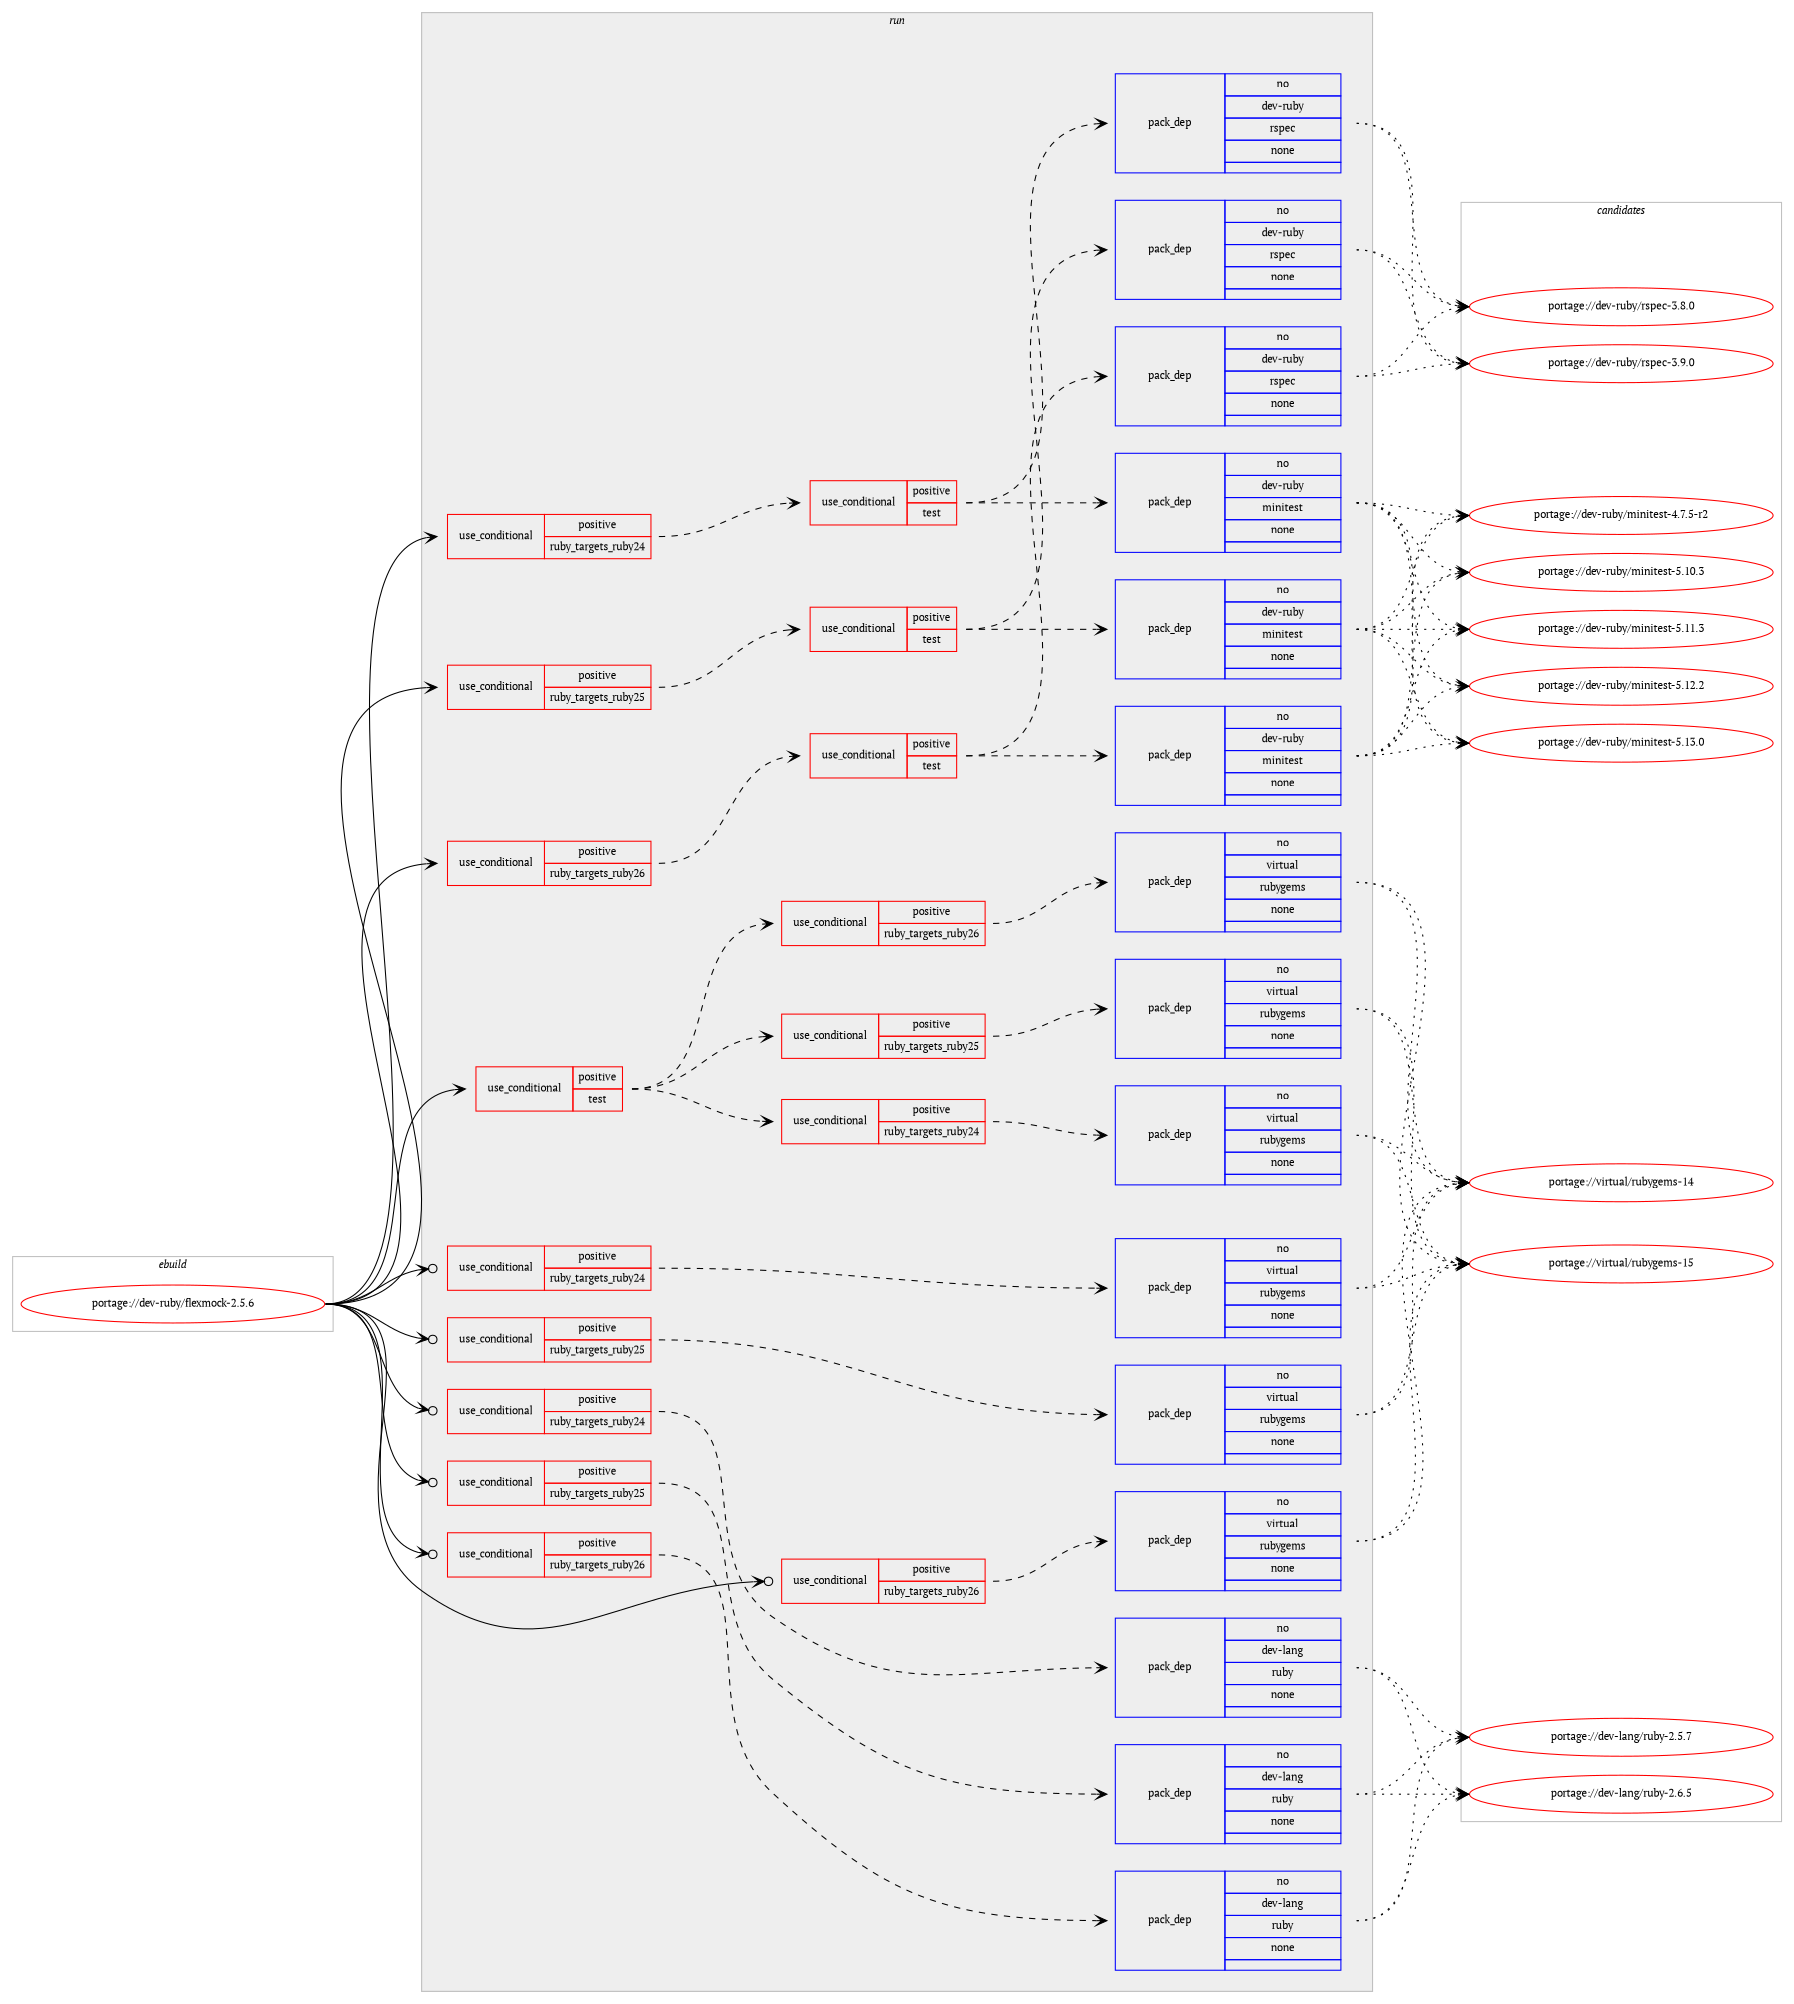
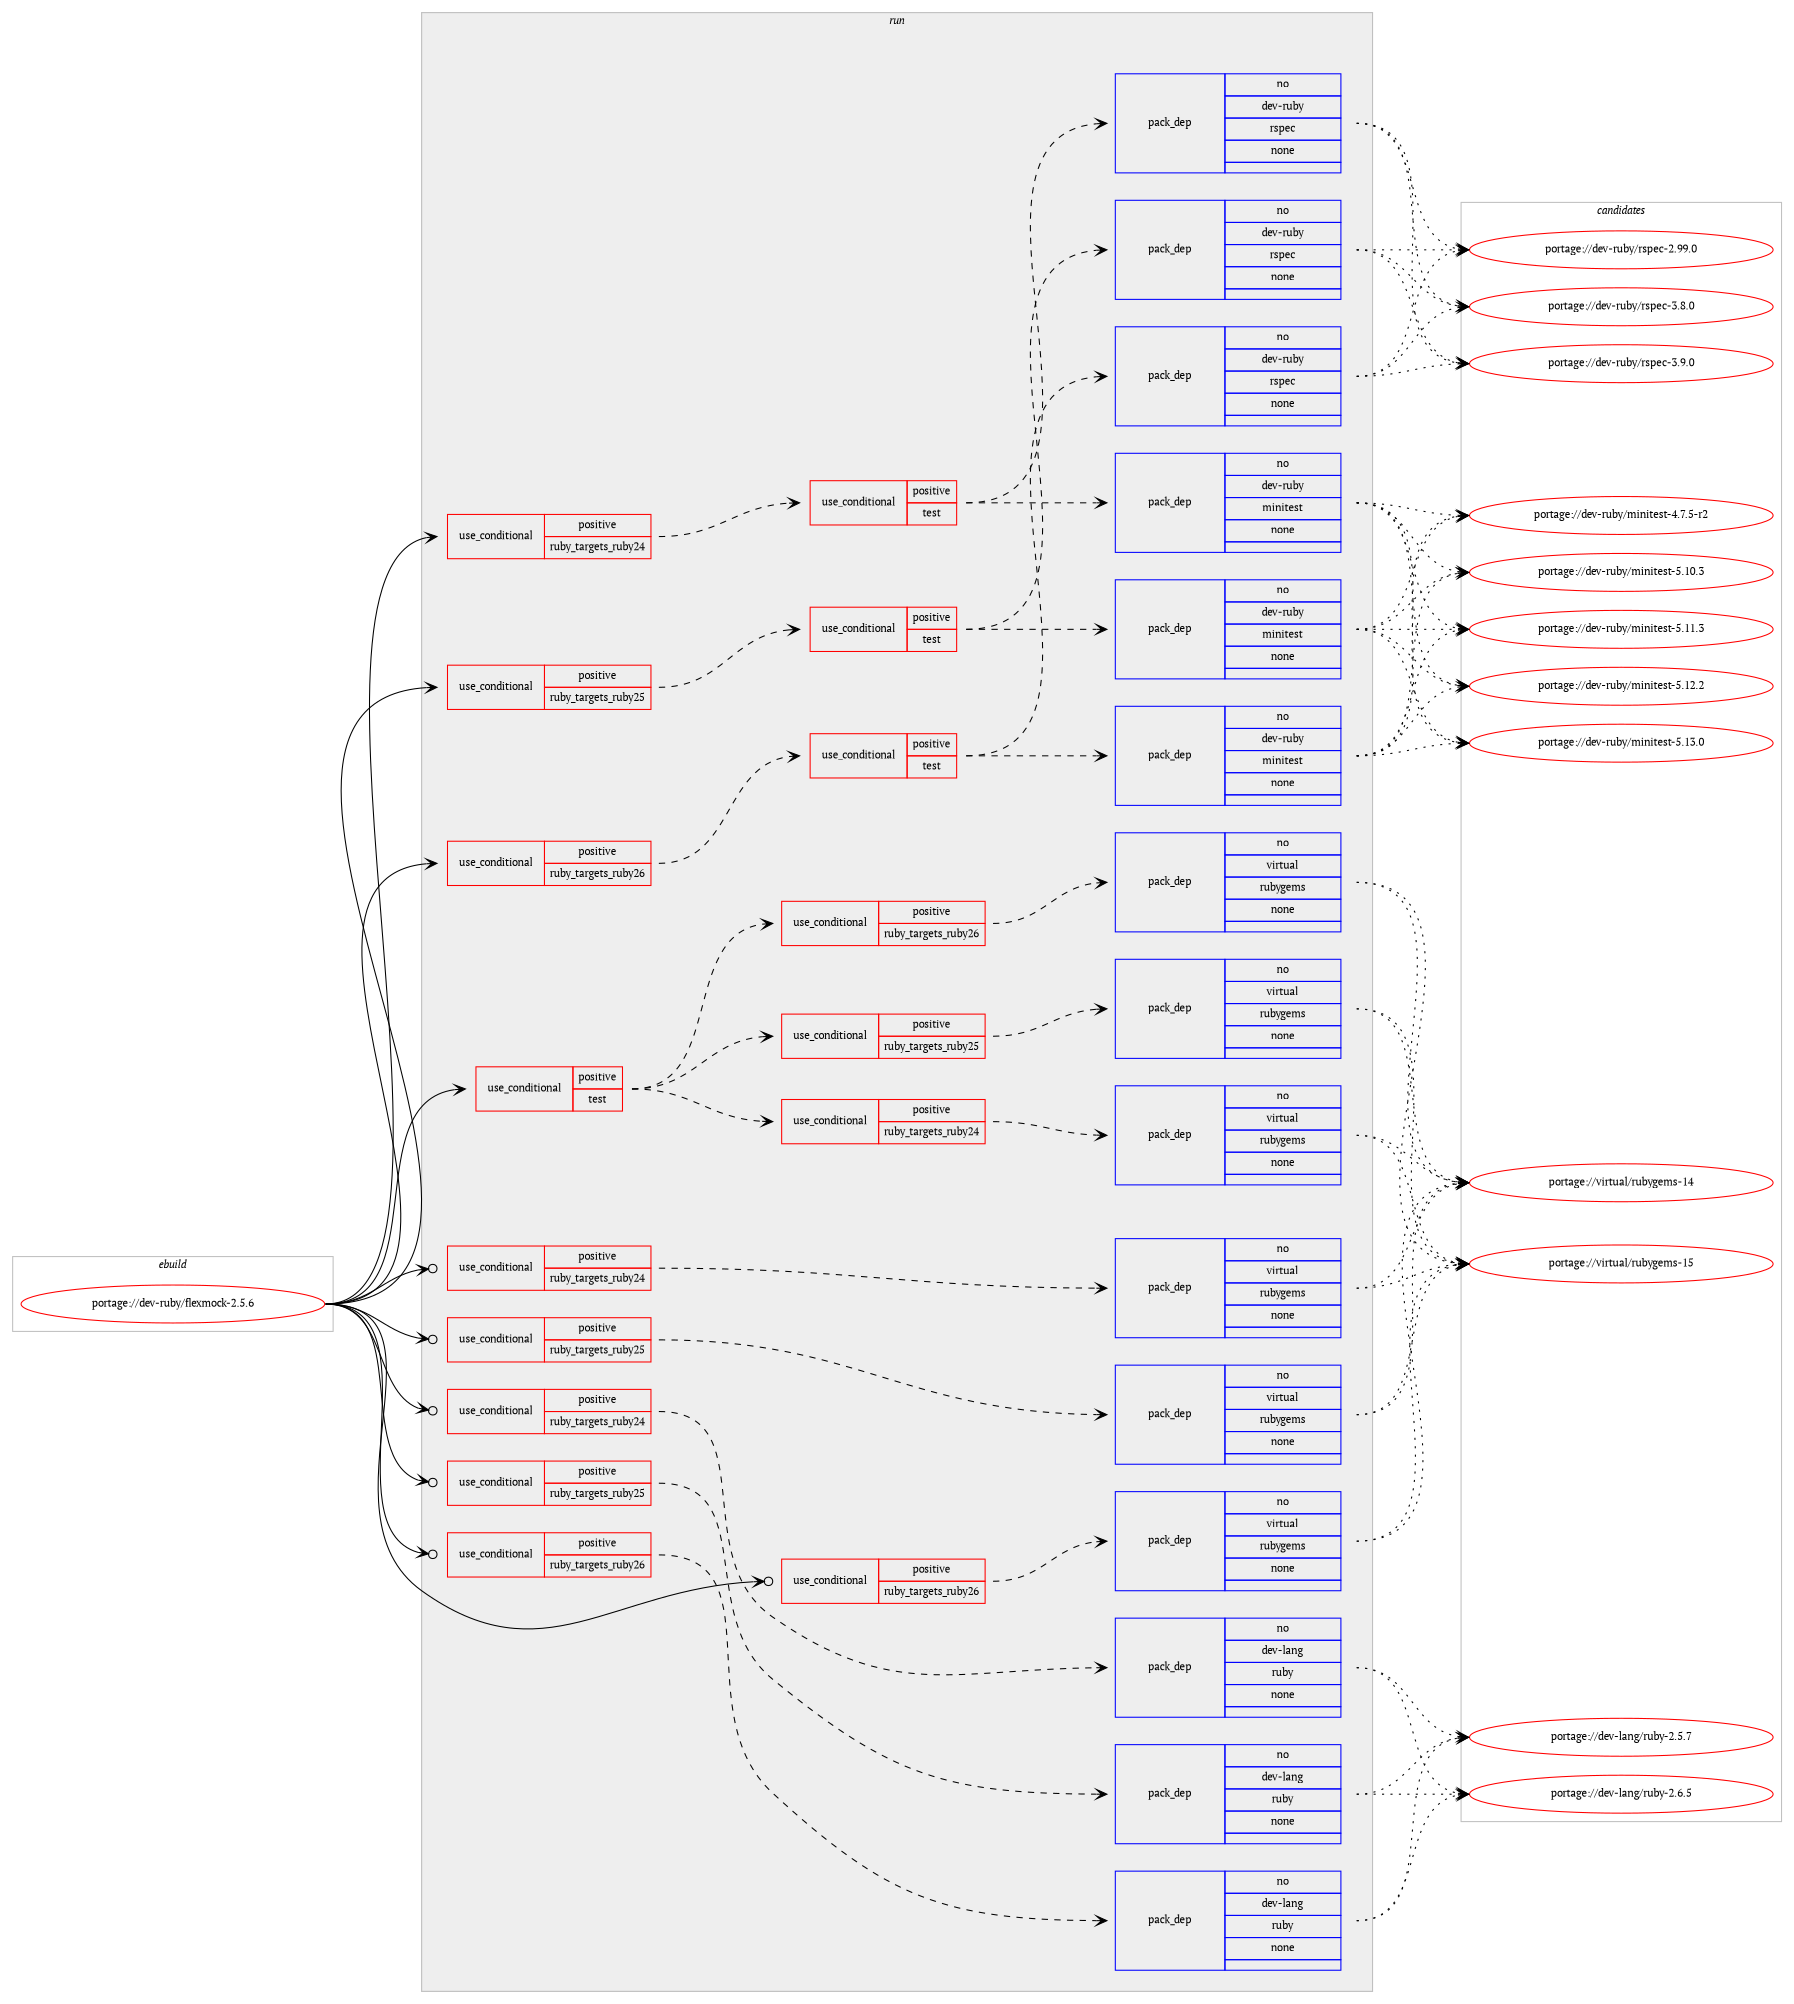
none -> (1621, 250)
